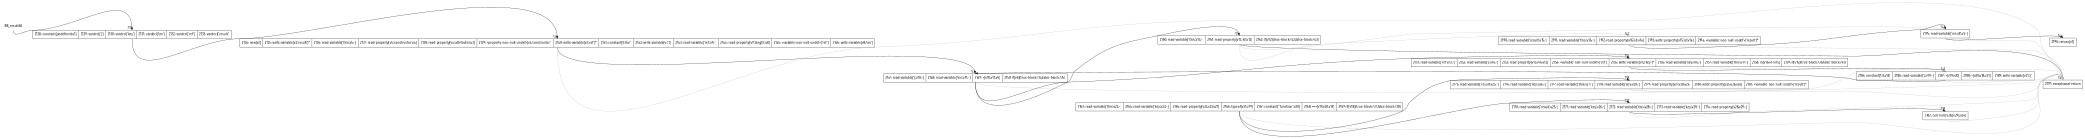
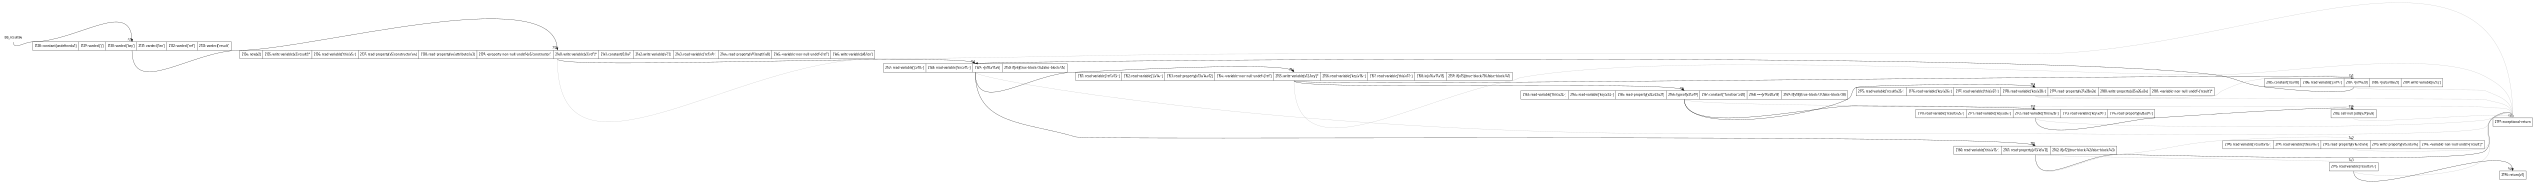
(1788, 43) -> none
none -> (1478, 86)
